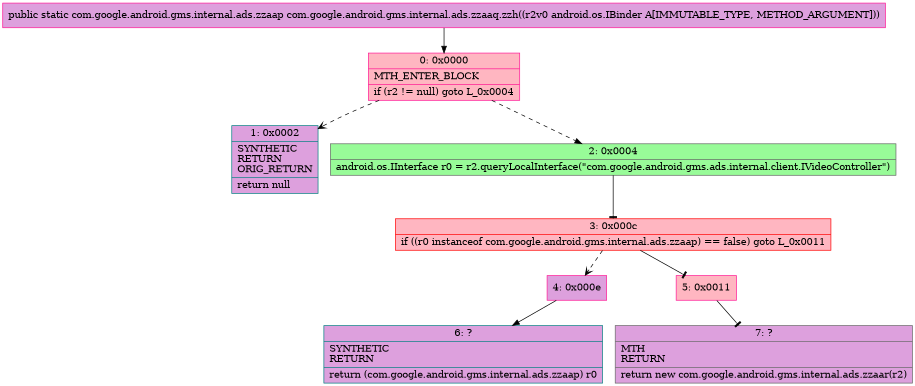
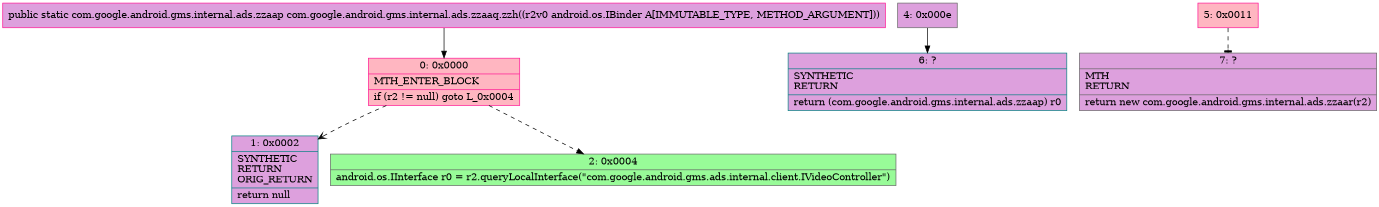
(613, 235) -> none
(577, 288) -> (927, 15)
(727, 312) -> (1228, 39)
